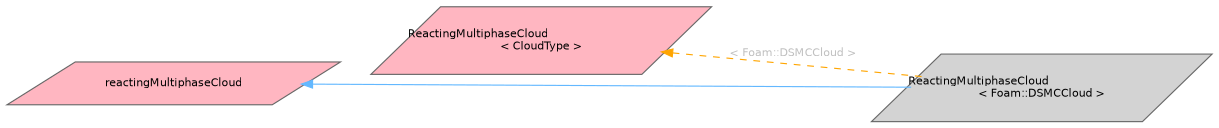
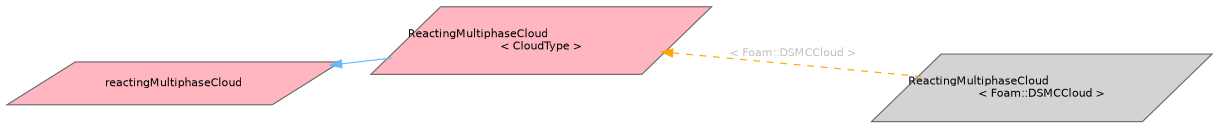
(612, 86) -> (367, 61)
